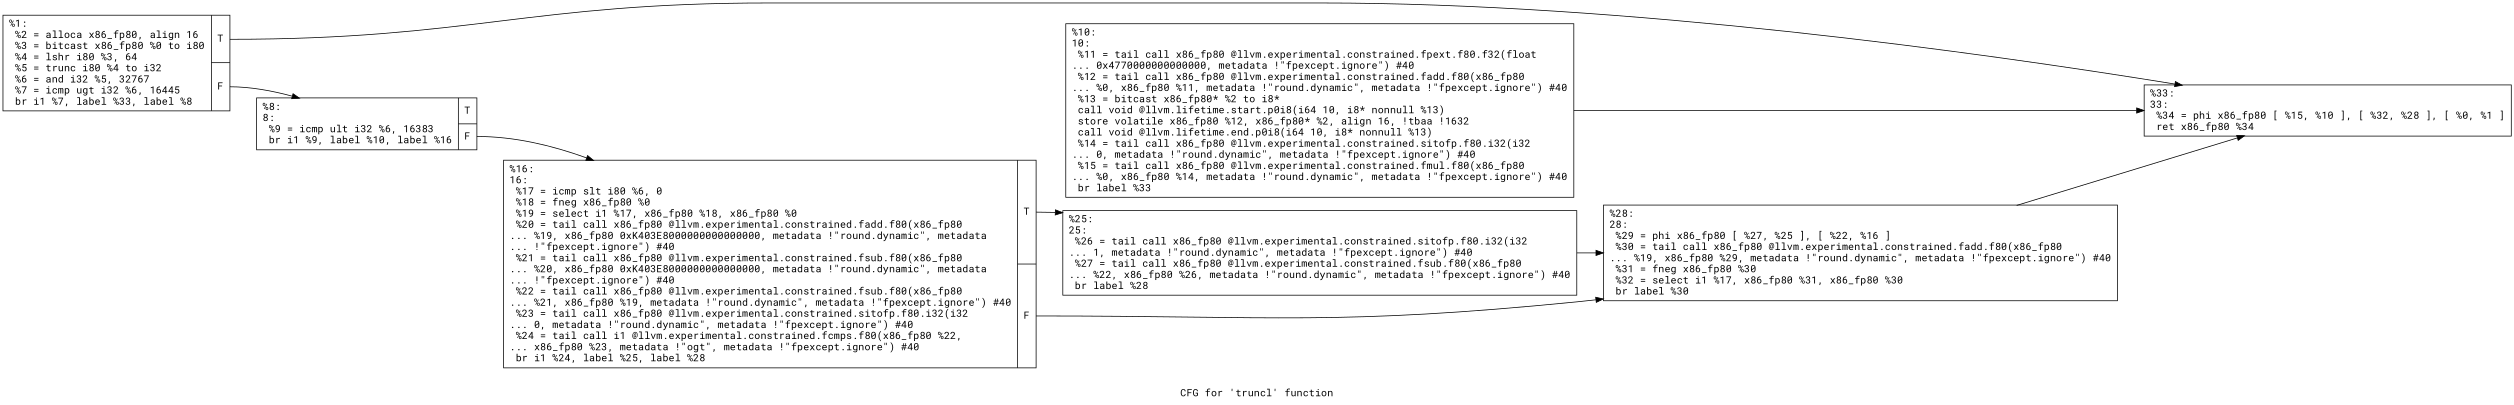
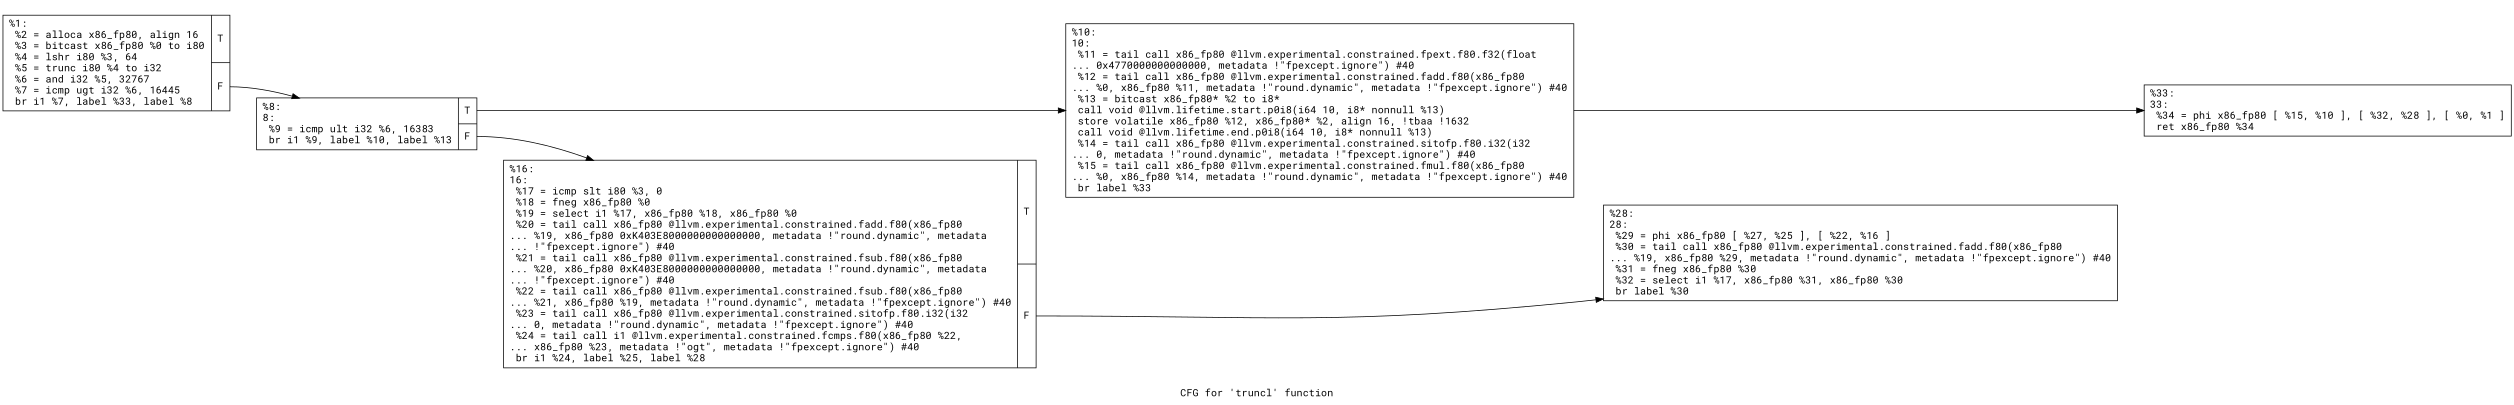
(1204, 3) -> none
none -> (767, 111)
(357, 140) -> (357, 140)
(2127, 172) -> none
(586, 191) -> (586, 191)
(1320, 253) -> none
